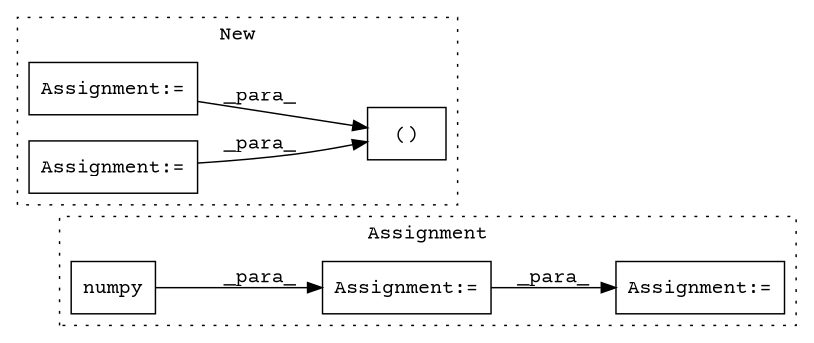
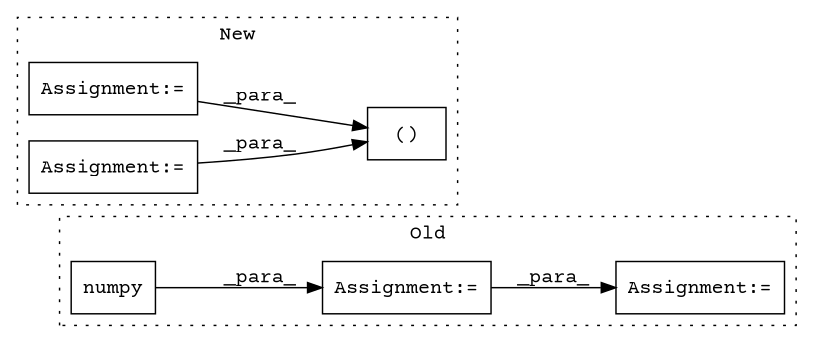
(428, 233) -> (428, 233)
